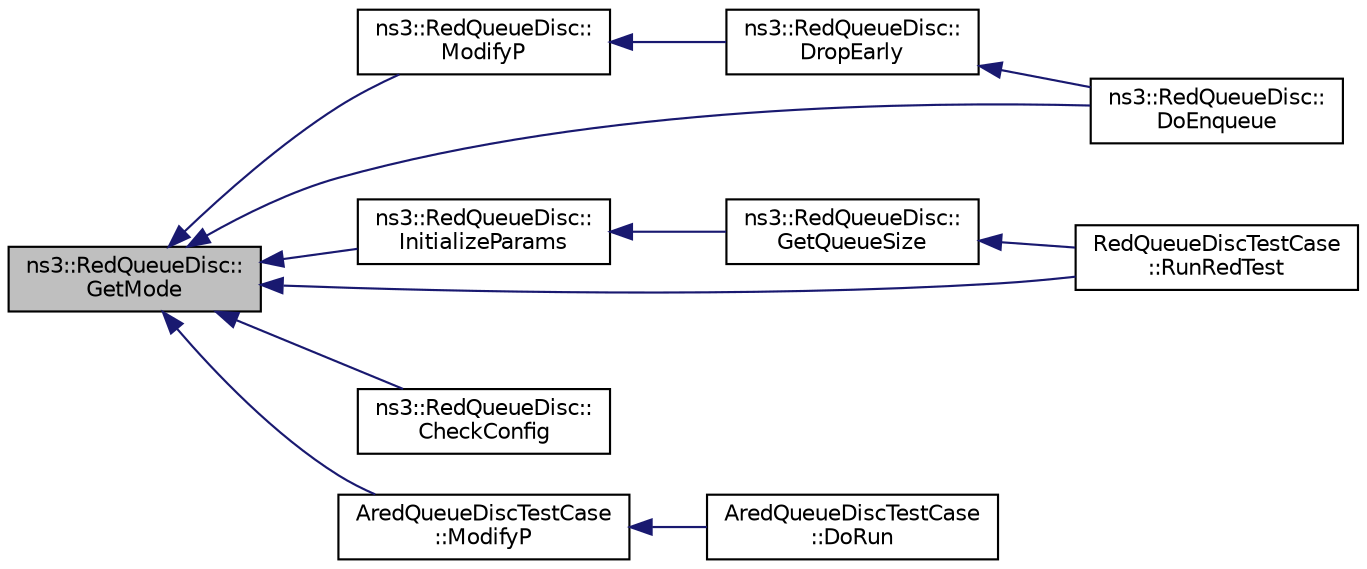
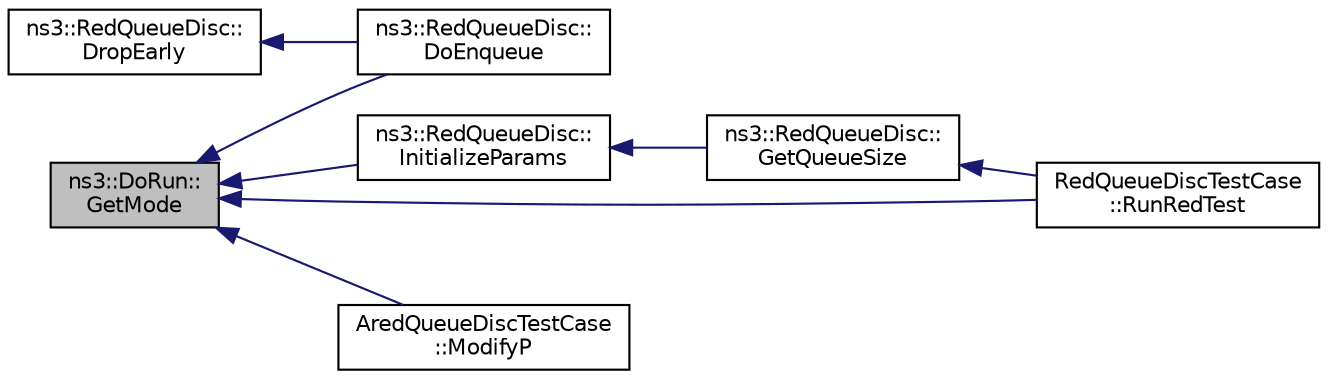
(484, 42) -> none
(135, 279) -> (135, 195)
(484, 421) -> none
(853, 527) -> none
